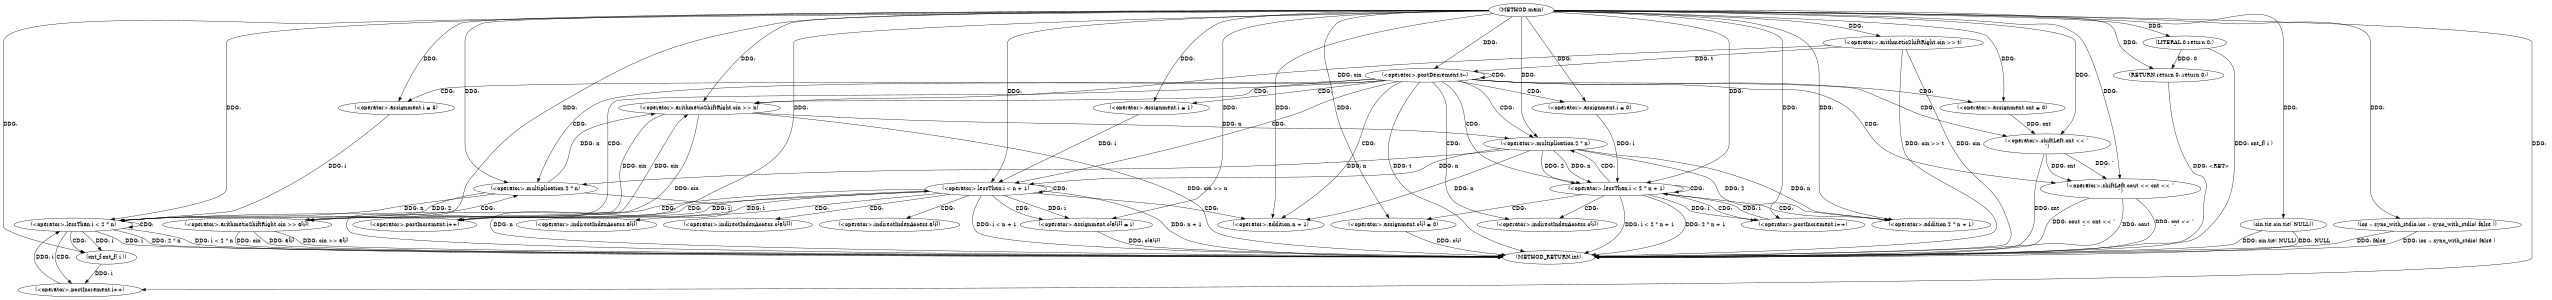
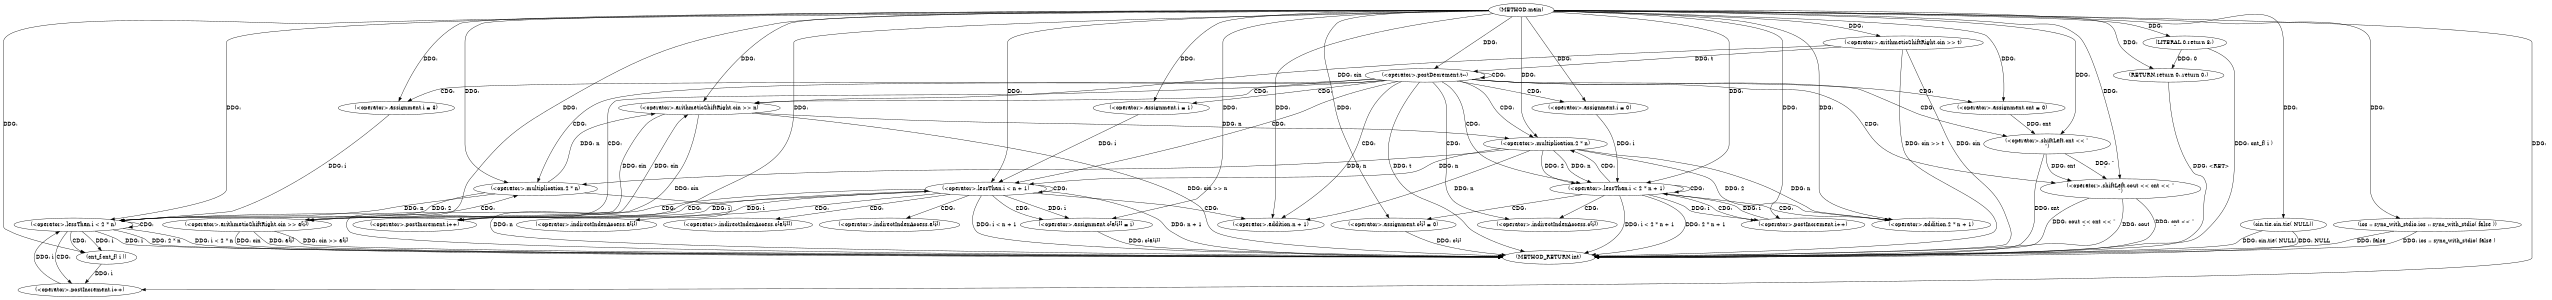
(2185, 43) -> (2185, 43)
